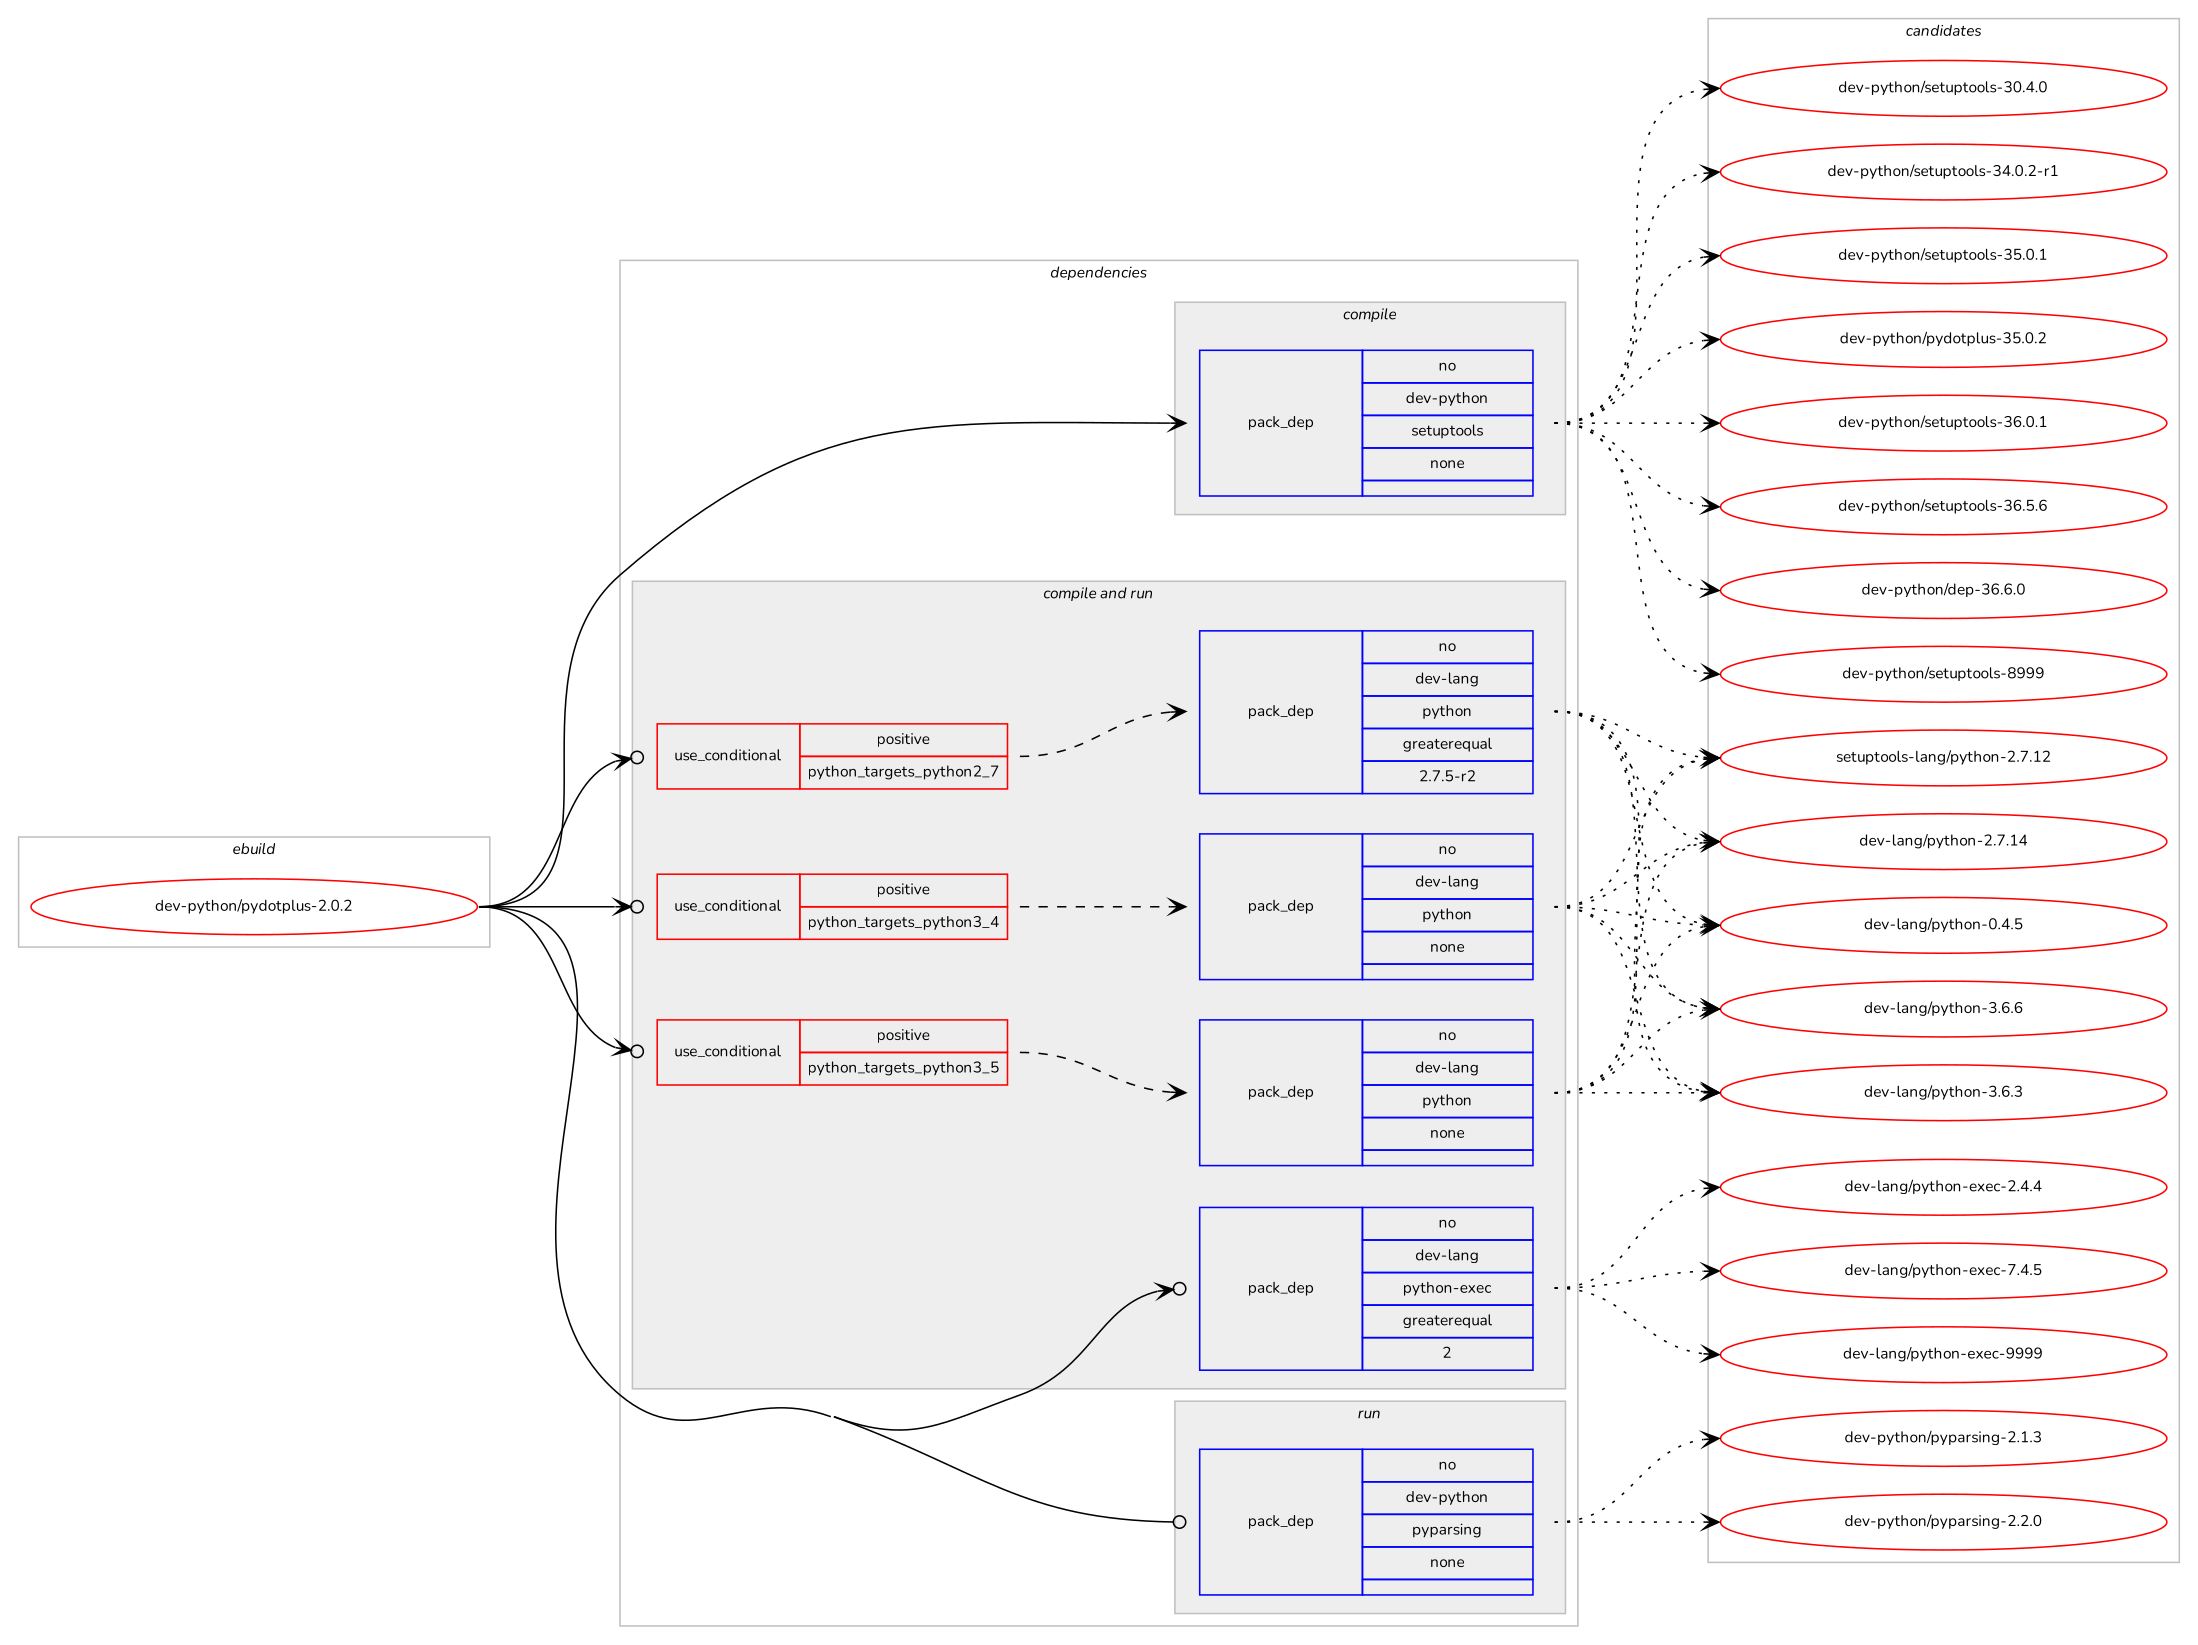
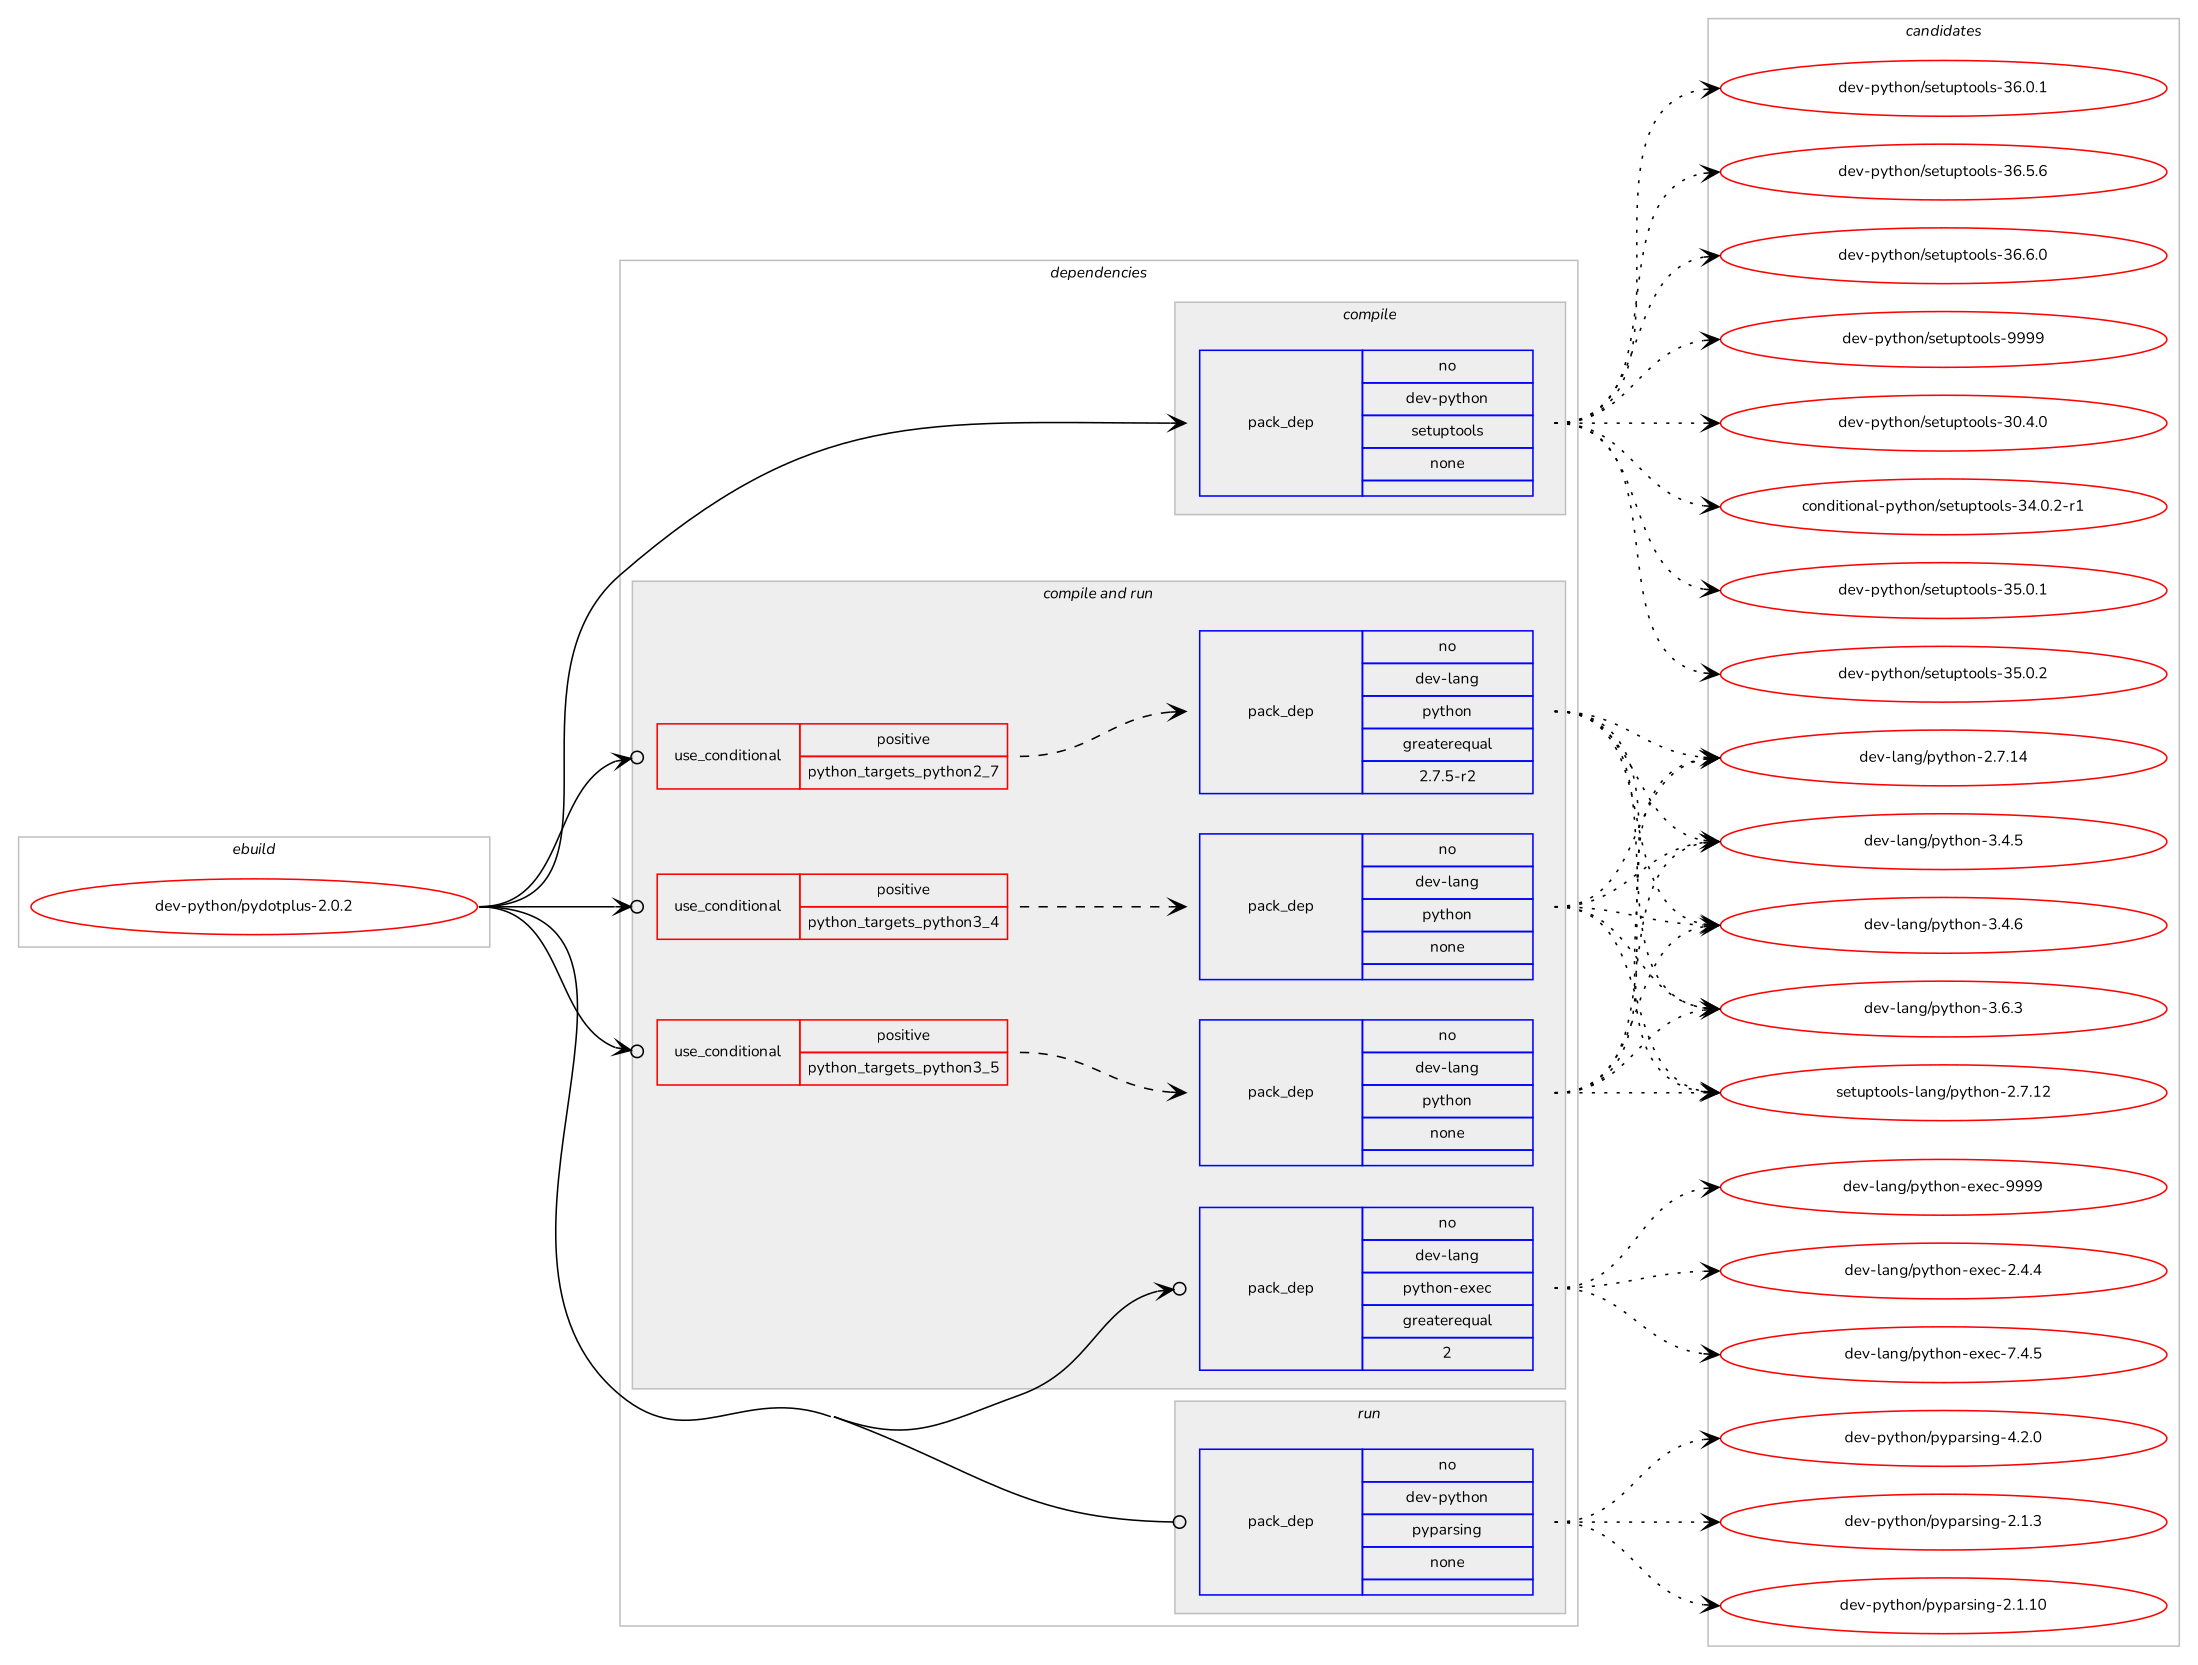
(1944, 172) -> (1944, 507)
(1944, 339) -> (1944, 674)
(1944, 591) -> (1944, 256)
(1944, 674) -> (1944, 339)
(1944, 925) -> (1944, 842)
(1944, 1009) -> (1944, 925)
(1944, 1522) -> (1944, 1438)
none -> (1944, 1606)
